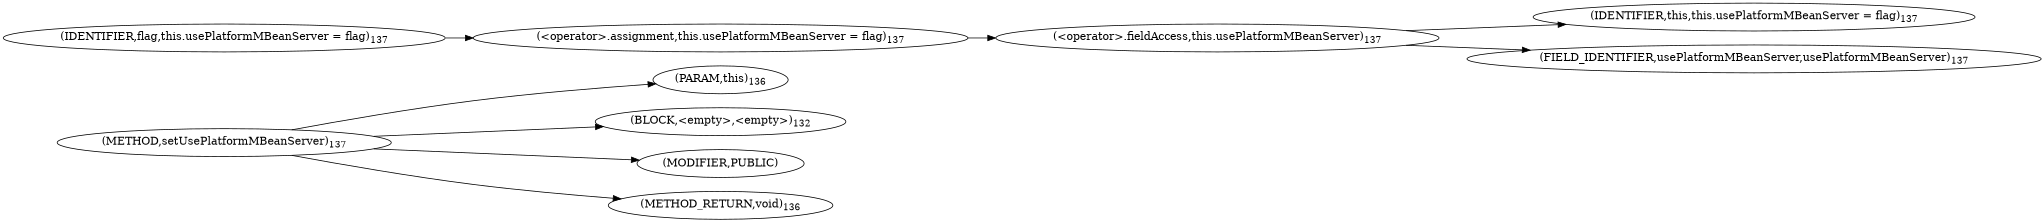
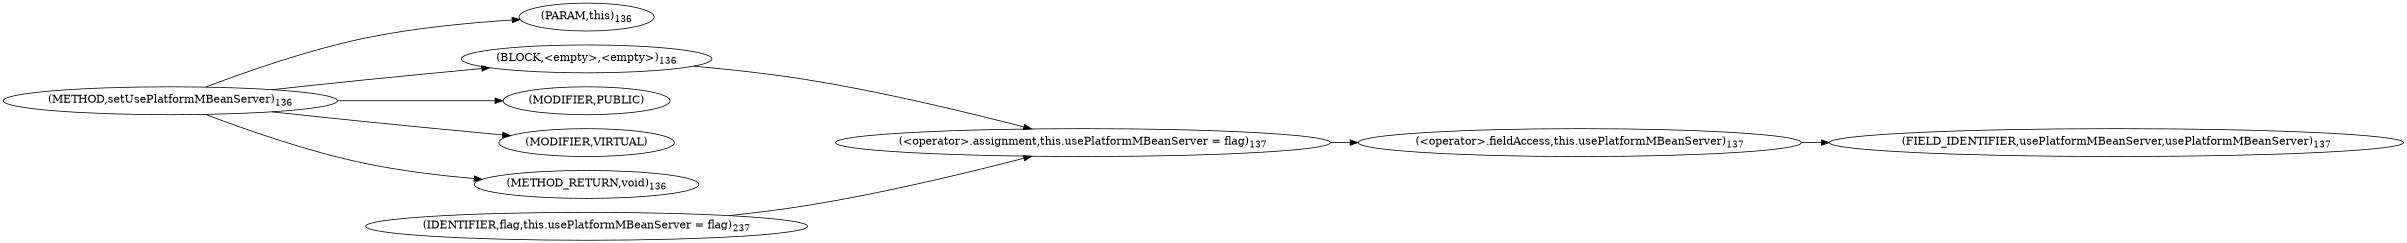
(1754, 17) -> none
(379, 37) -> (742, 225)
none -> (860, 89)
(802, 121) -> (668, 58)
(338, 141) -> (284, 100)
none -> (587, 143)
